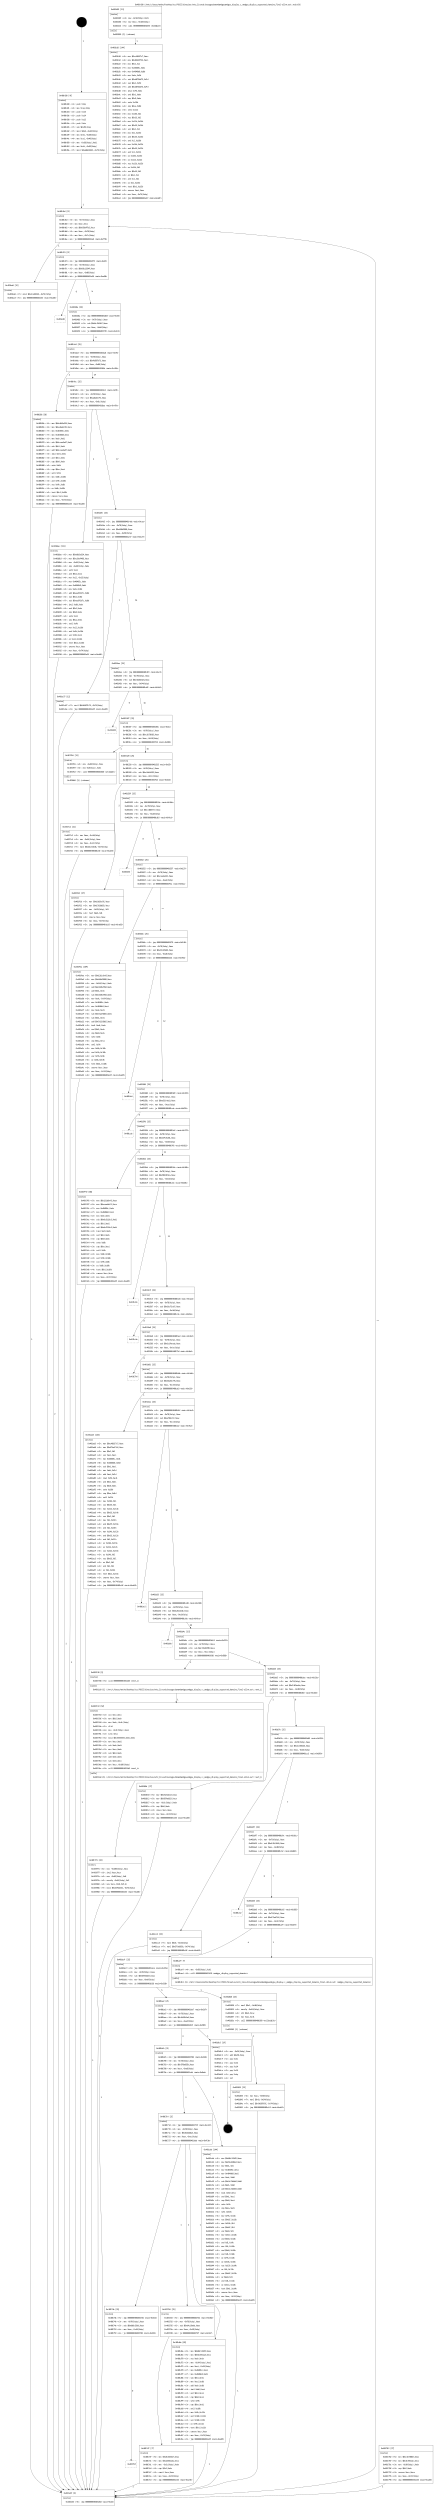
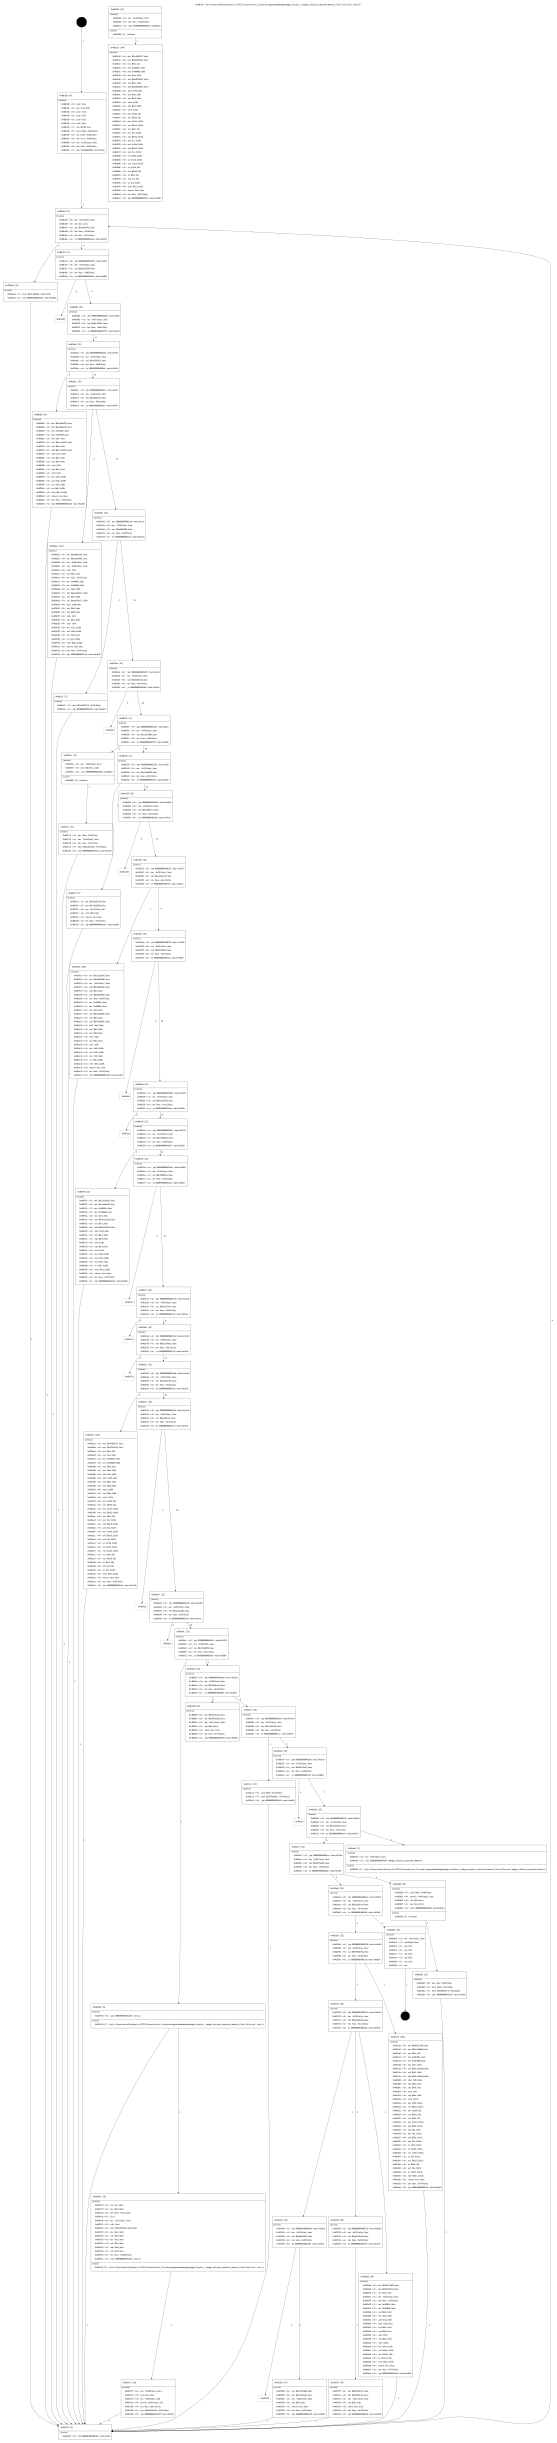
(98, 2148) -> (88, 2216)
none -> (299, 2313)
